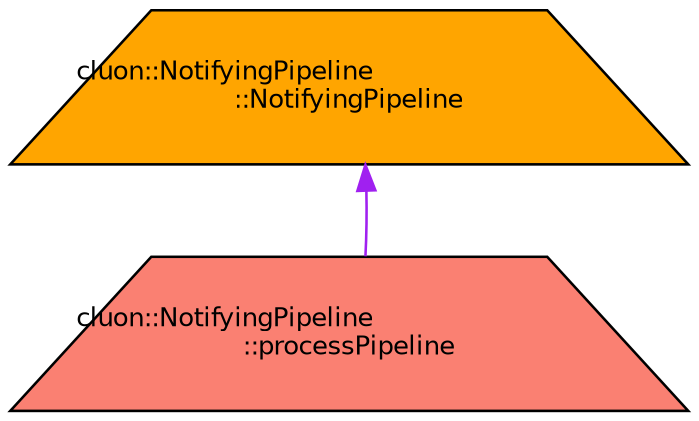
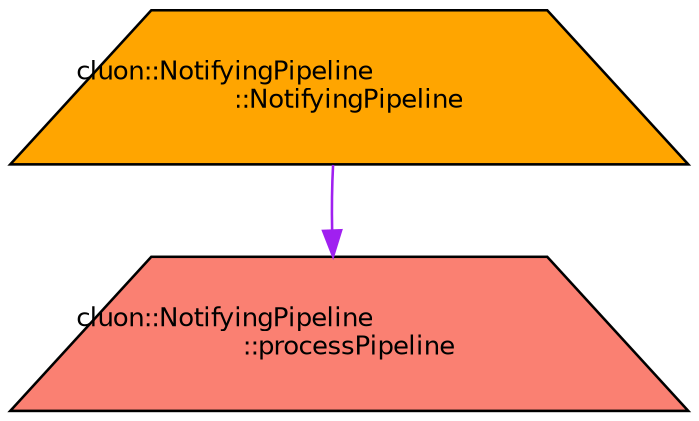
(367, 224) -> (332, 198)
